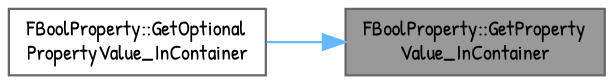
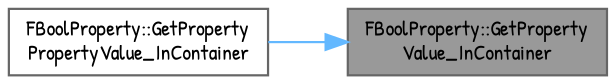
(137, 42) -> (138, 42)
